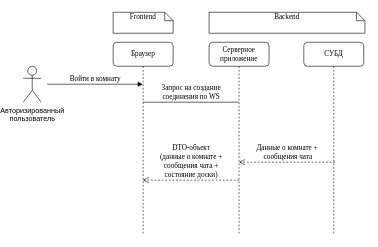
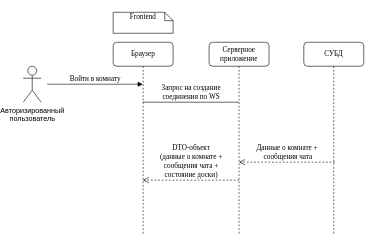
(287, 23) -> none
